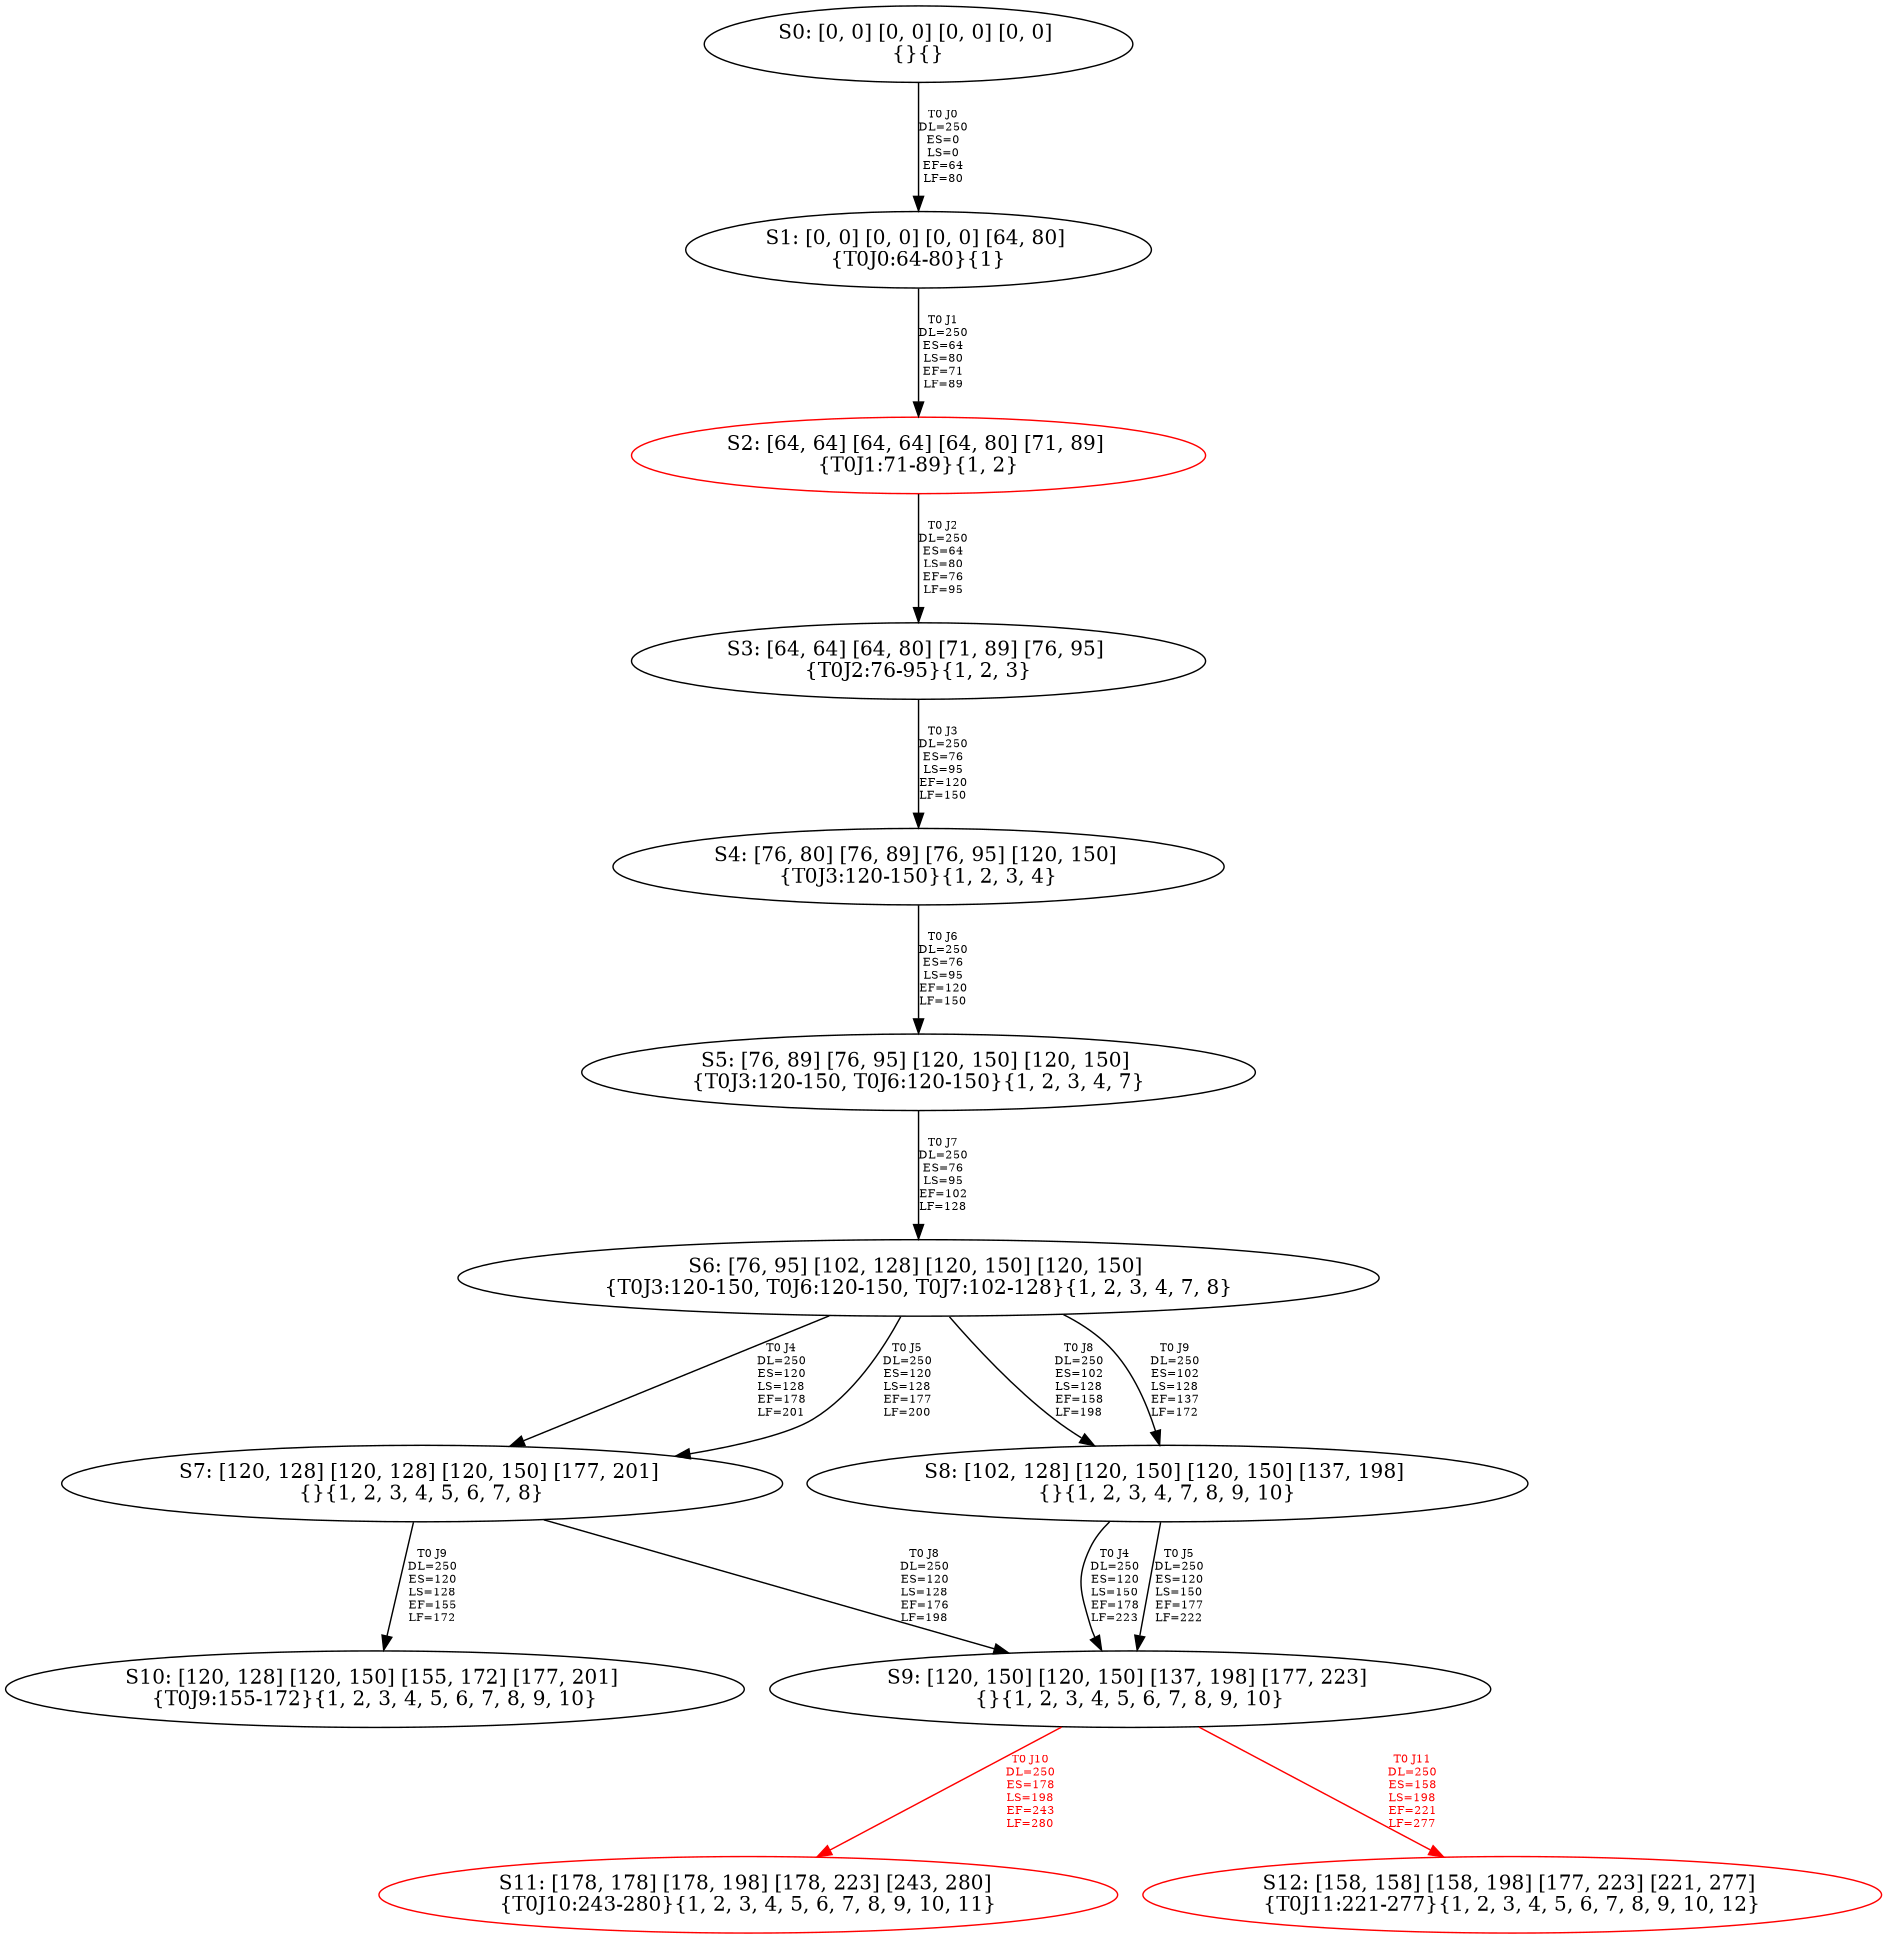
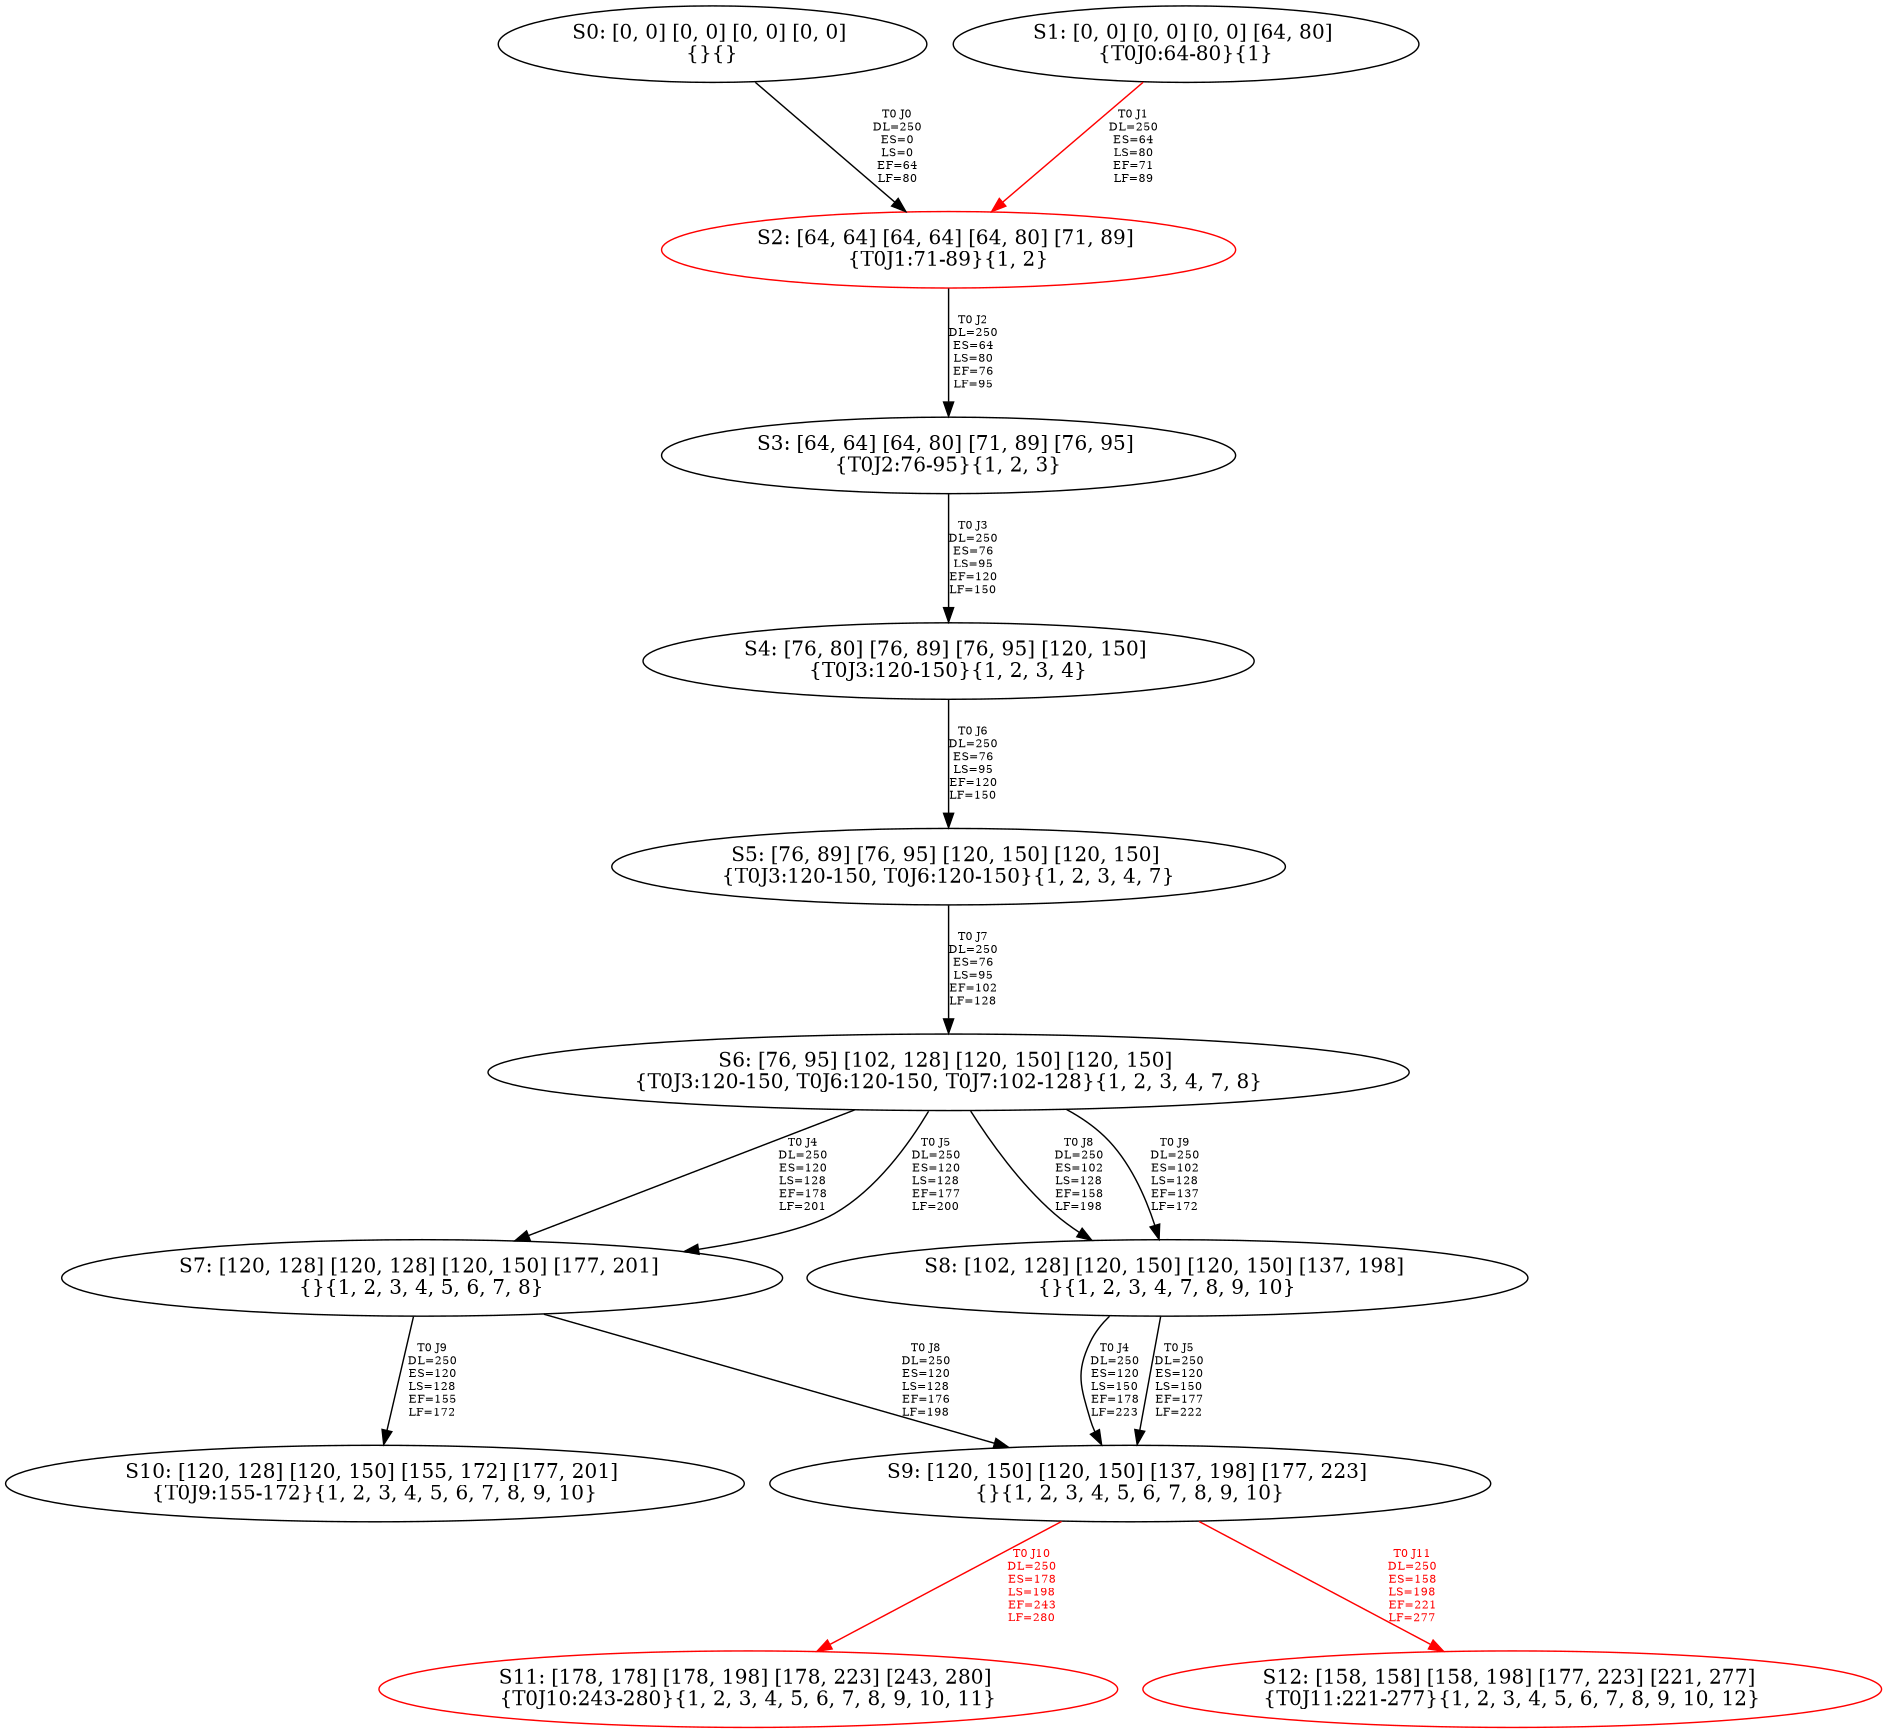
(919, 140) -> (825, 142)
(919, 345) -> (1073, 142)
